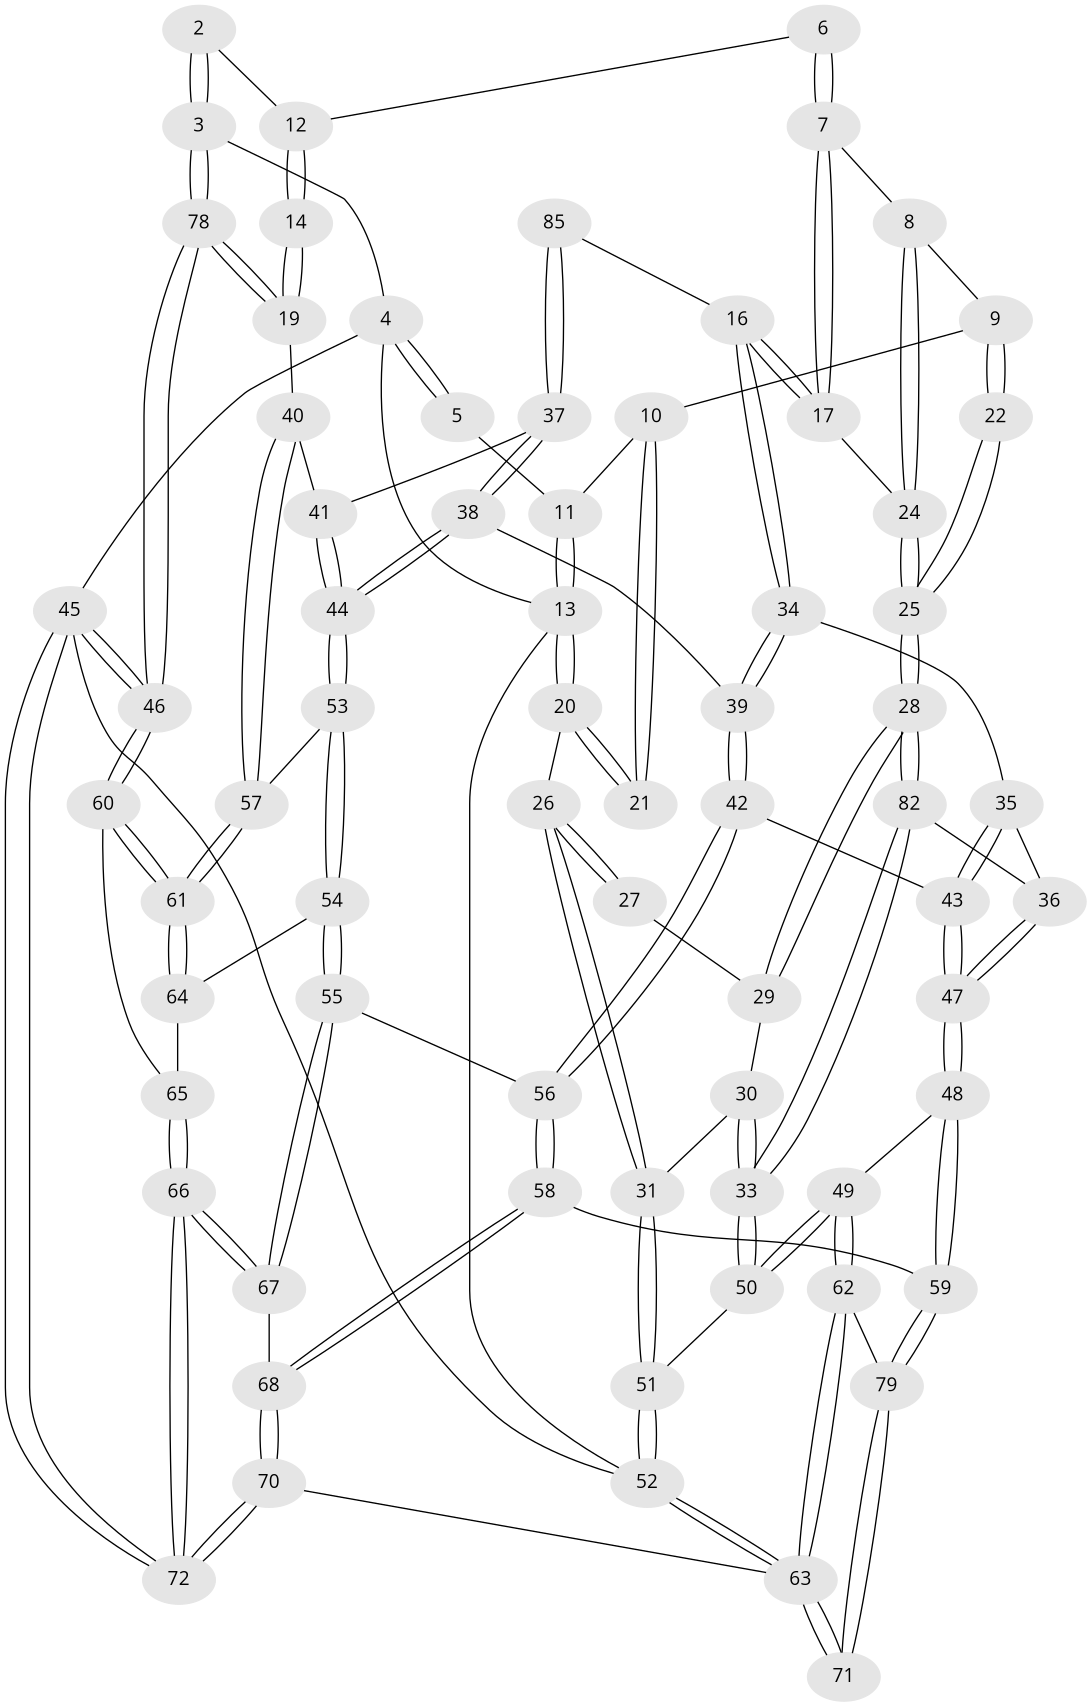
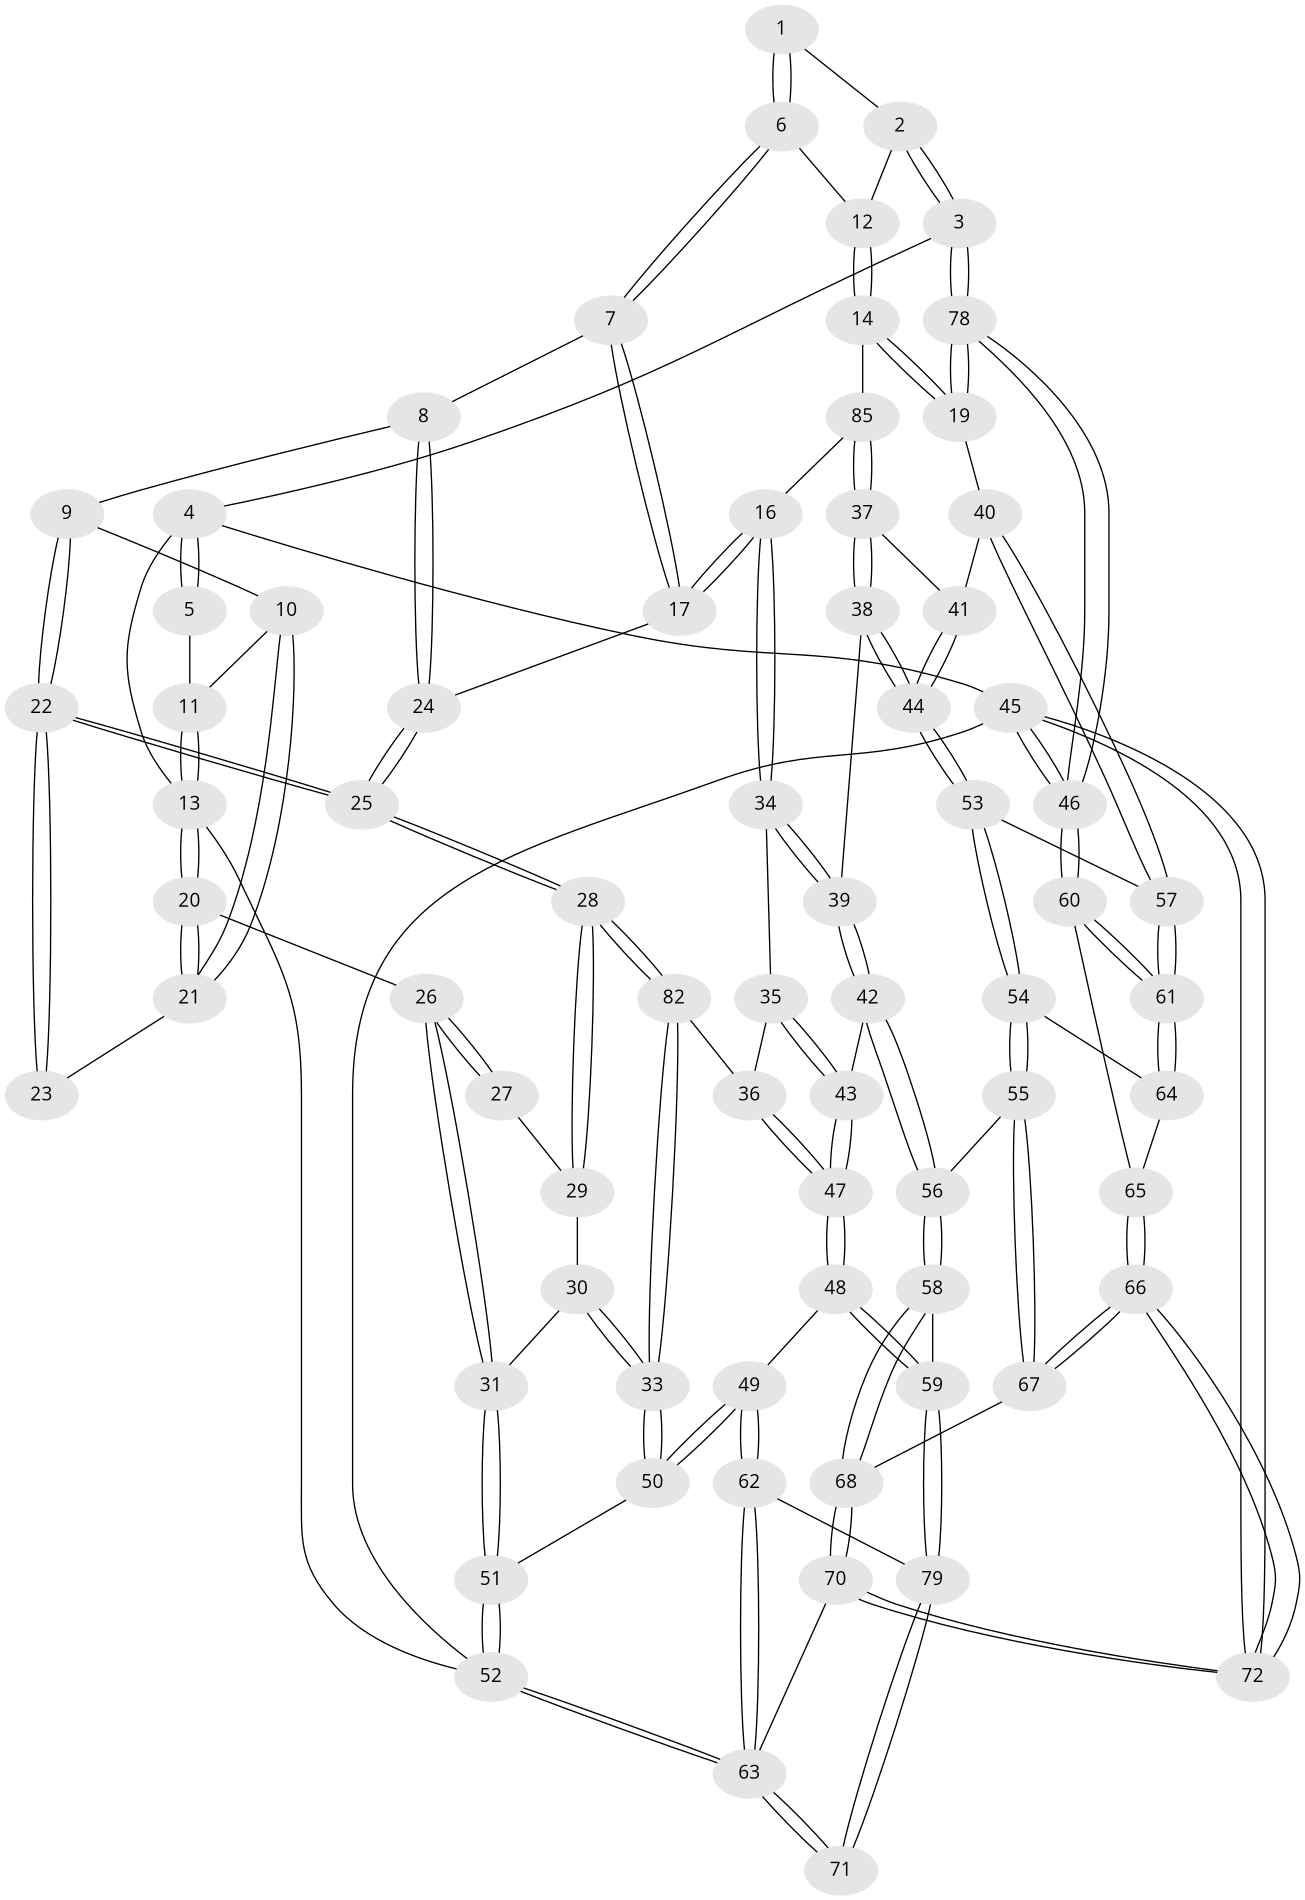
none -> (782, 30)
none -> (863, 369)
none -> (42, 1096)
